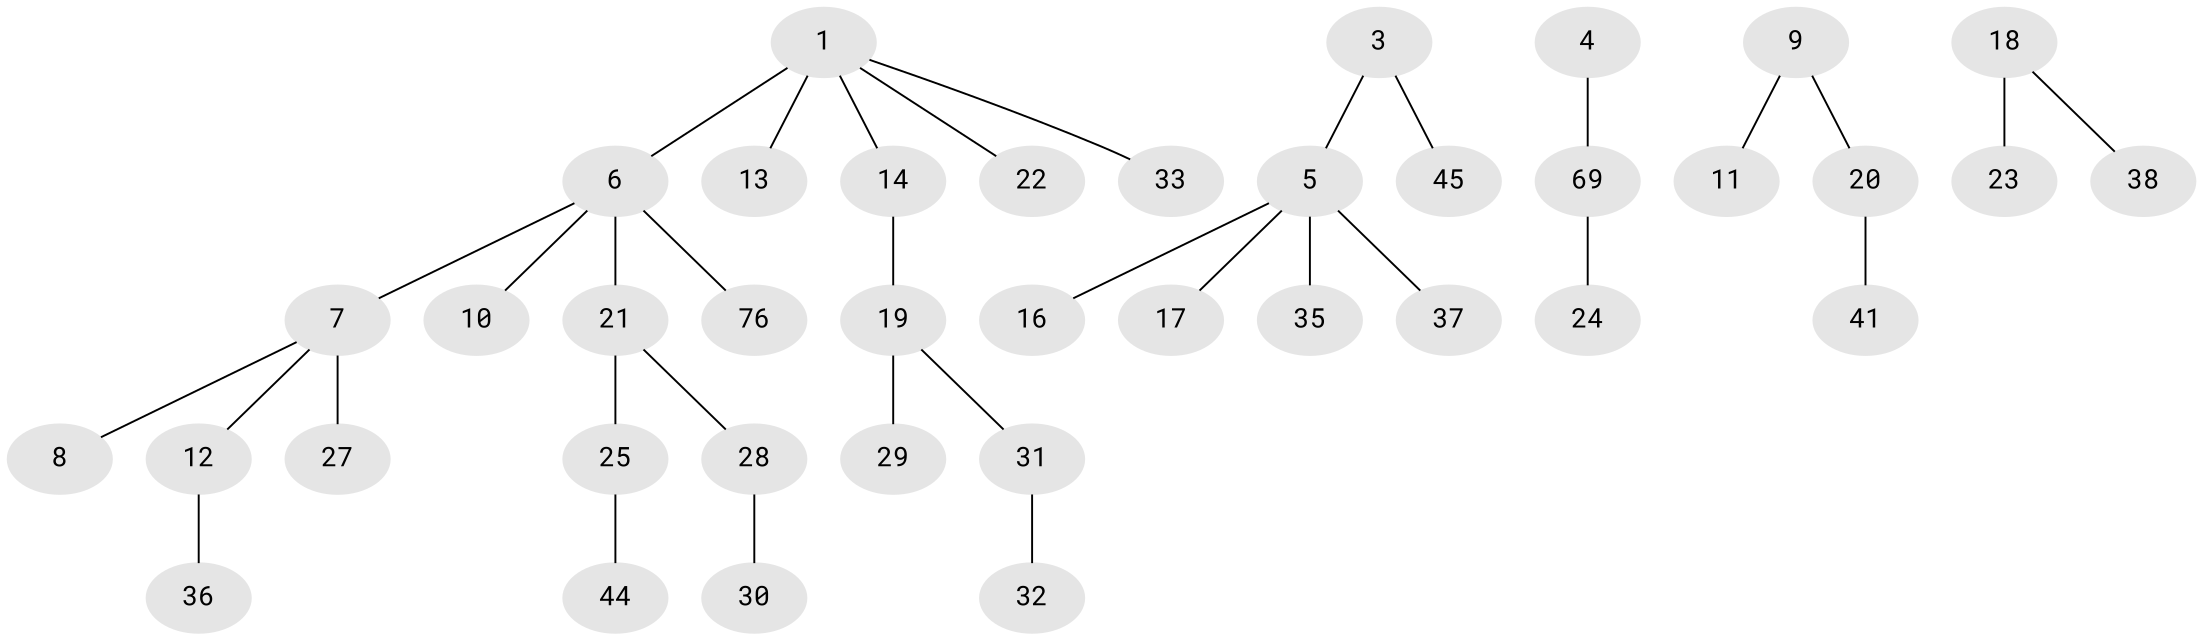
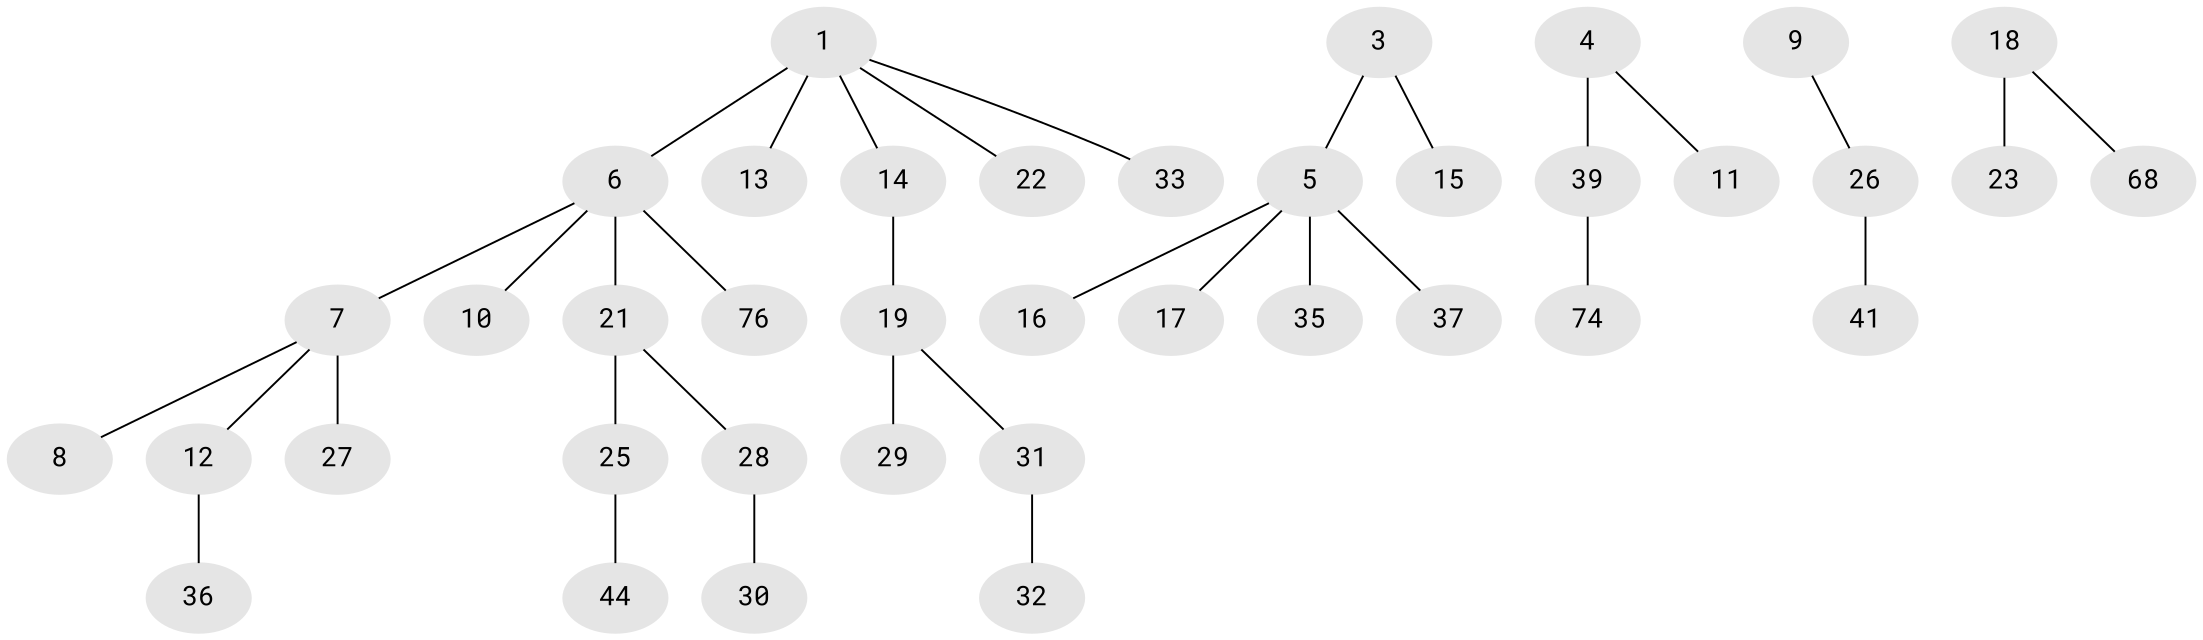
(1761, 112) -> (1657, 112)
(1449, 181) -> (1449, 181)
(1588, 181) -> (1588, 181)
(1866, 181) -> (1866, 181)
(2143, 181) -> (2143, 181)
(1588, 320) -> (1588, 320)
